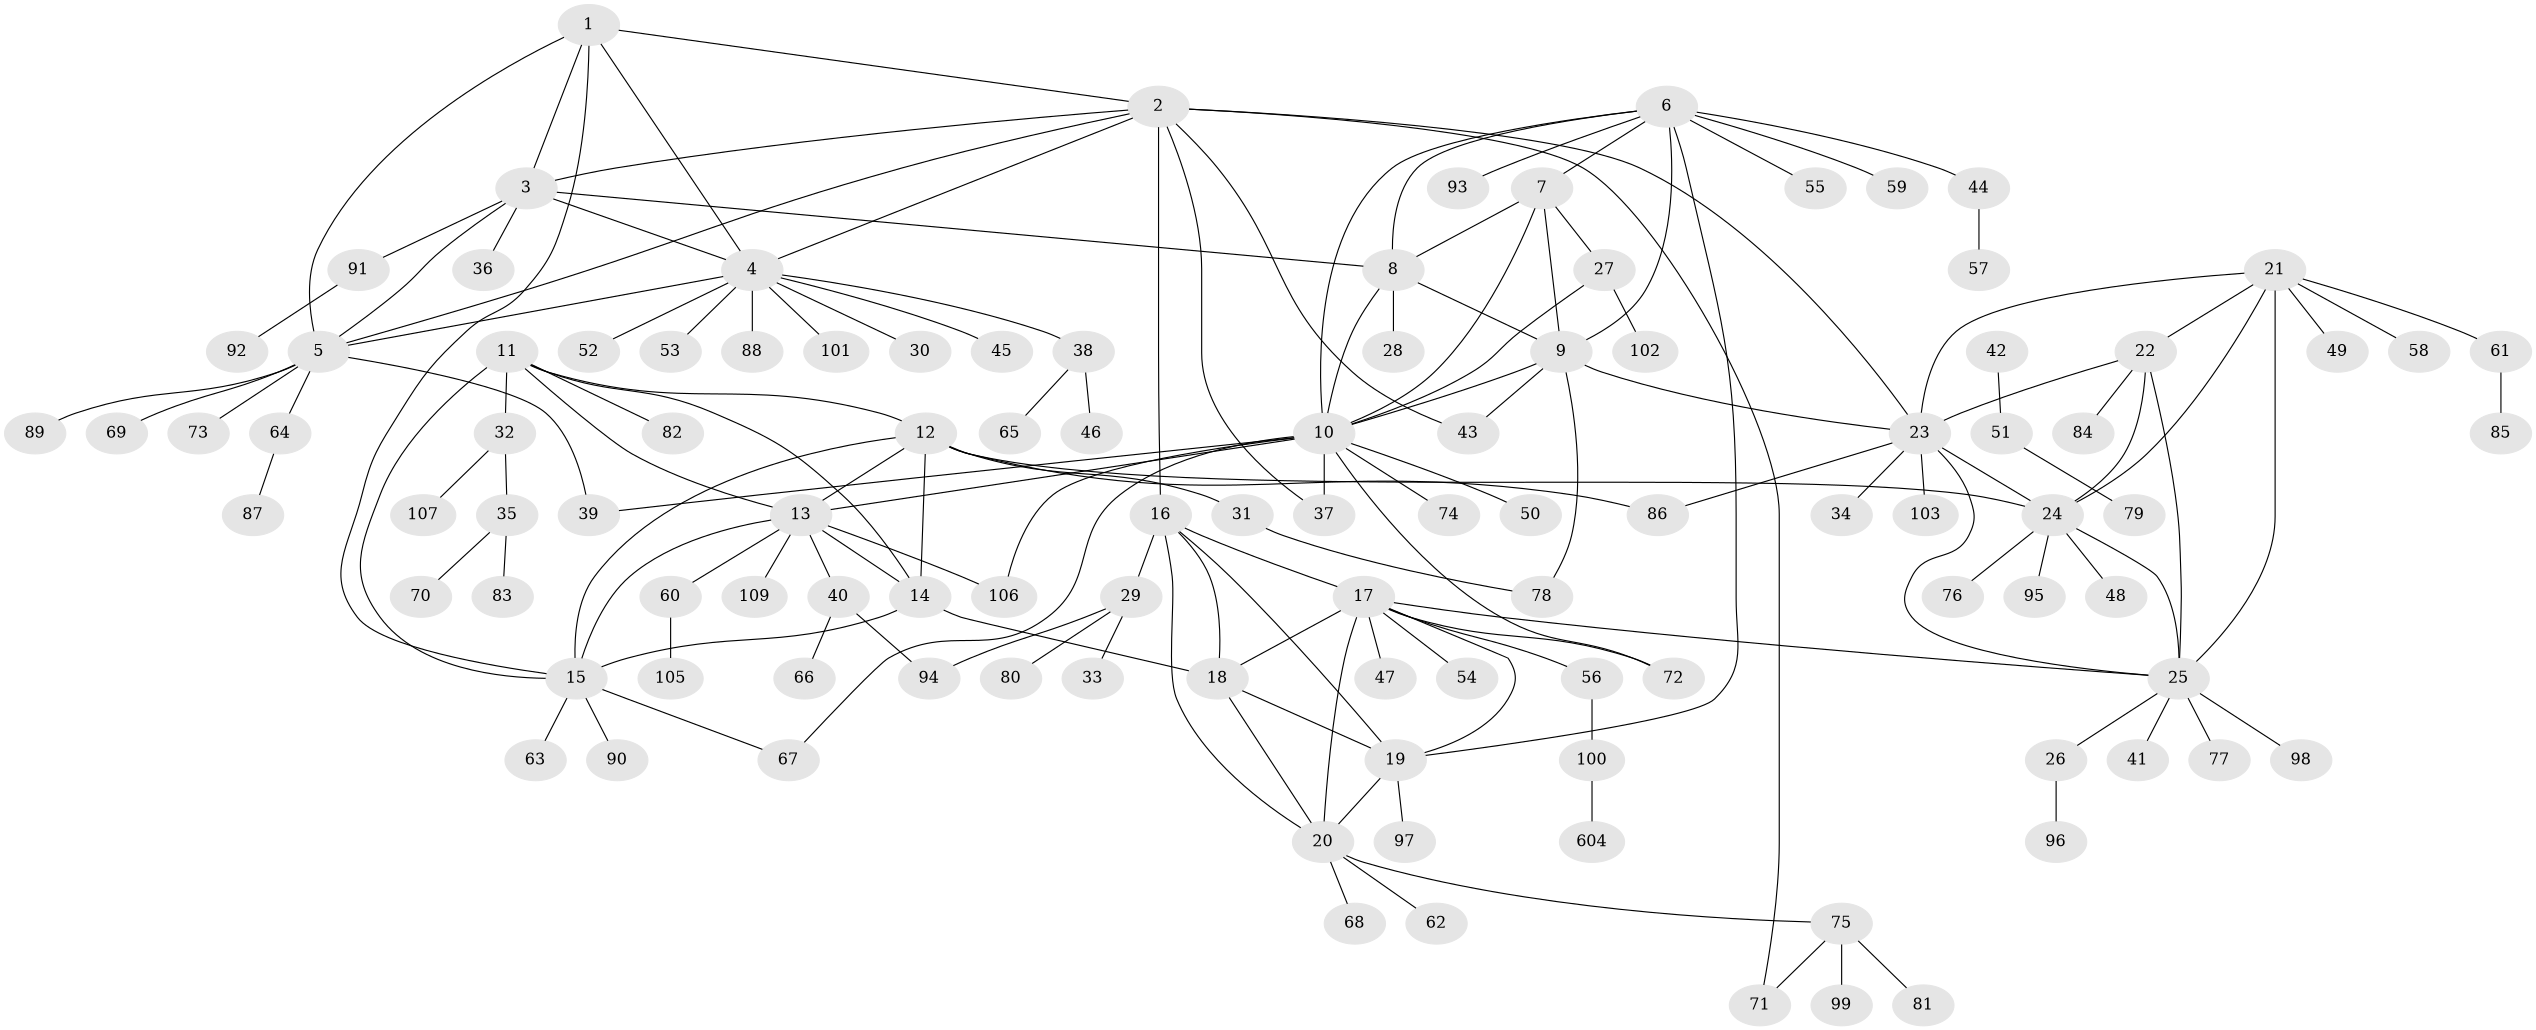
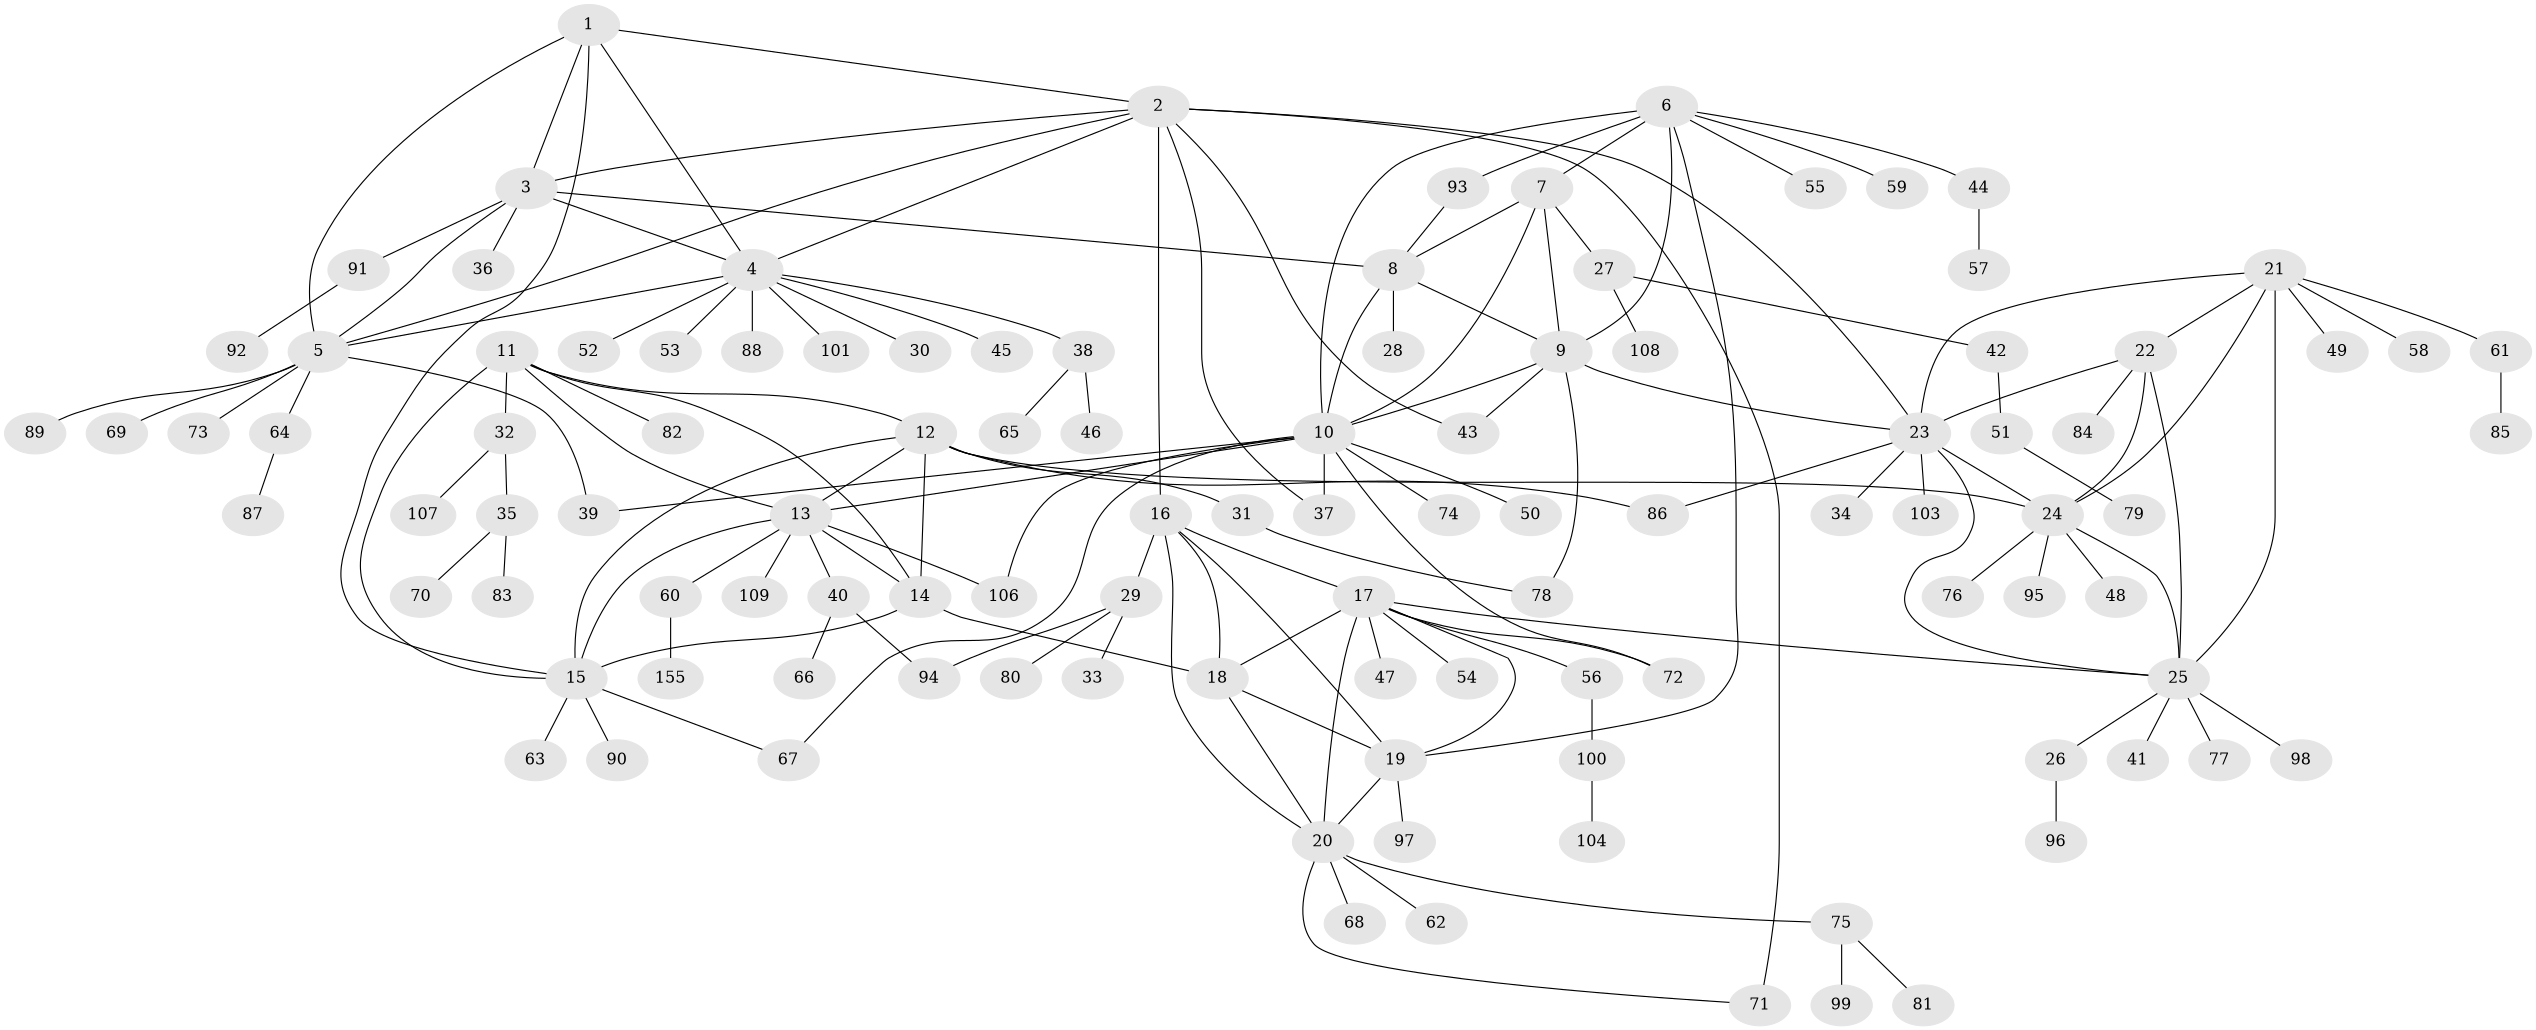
(1437, 155) -> (1426, 229)
(1645, 352) -> (1645, 352)
(1476, 369) -> (1801, 311)
(671, 679) -> (671, 679)
(1592, 842) -> (1592, 842)
(1801, 964) -> (1476, 980)
